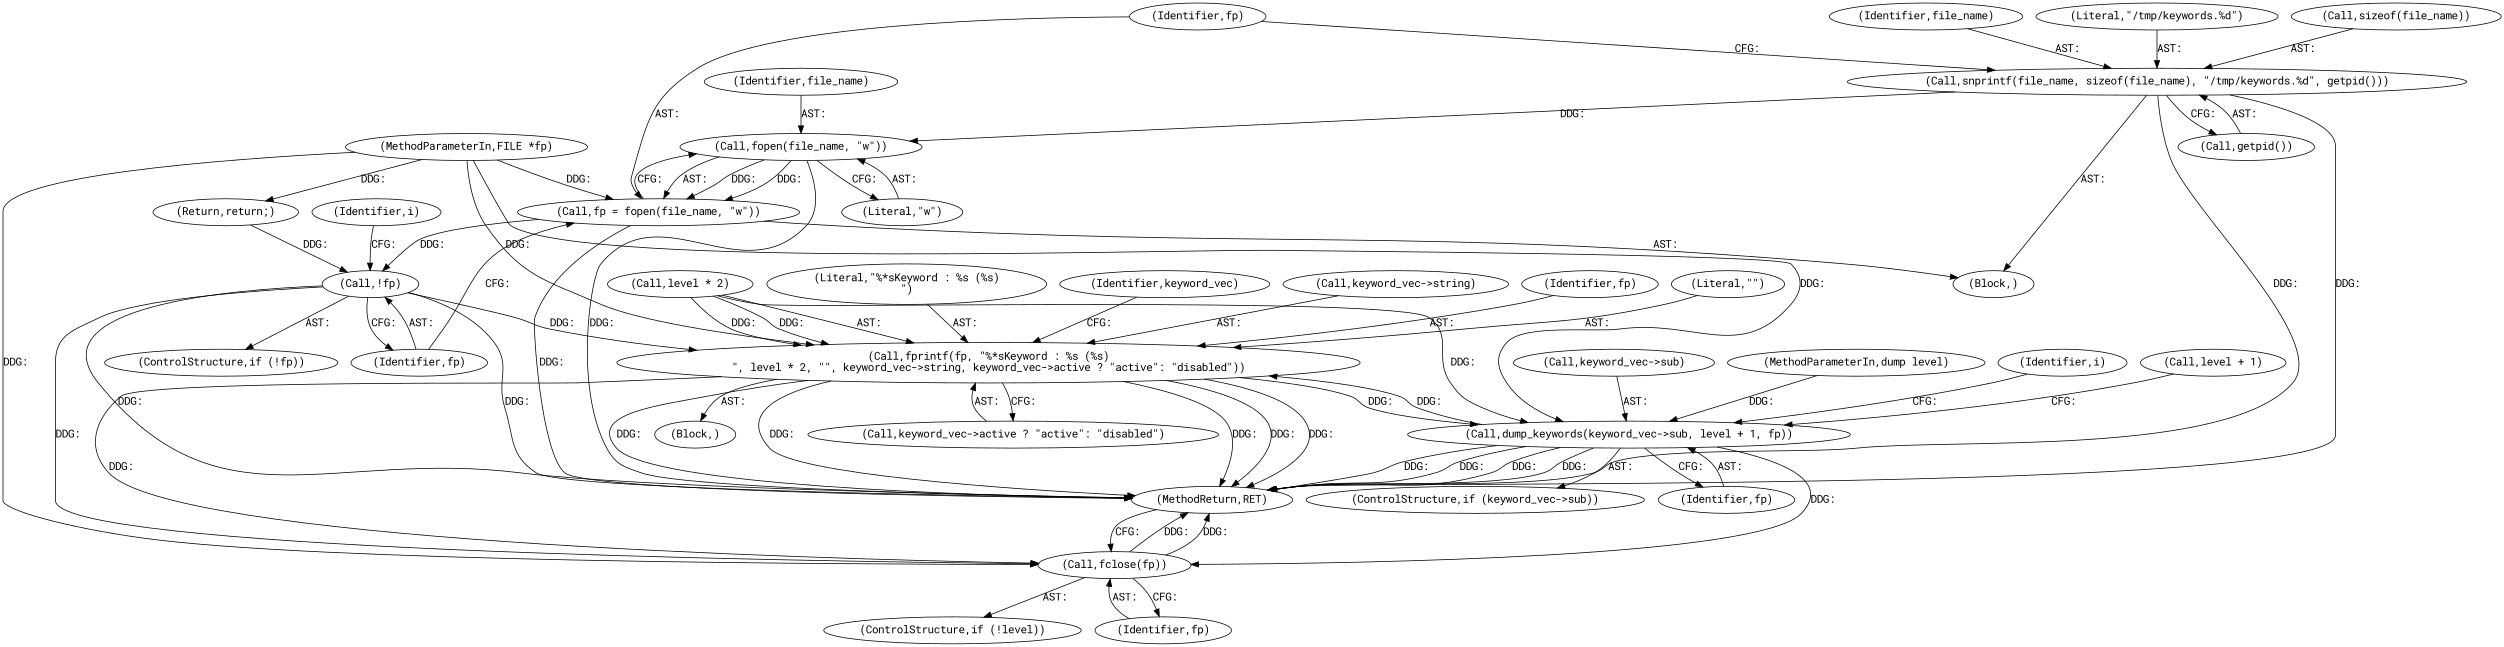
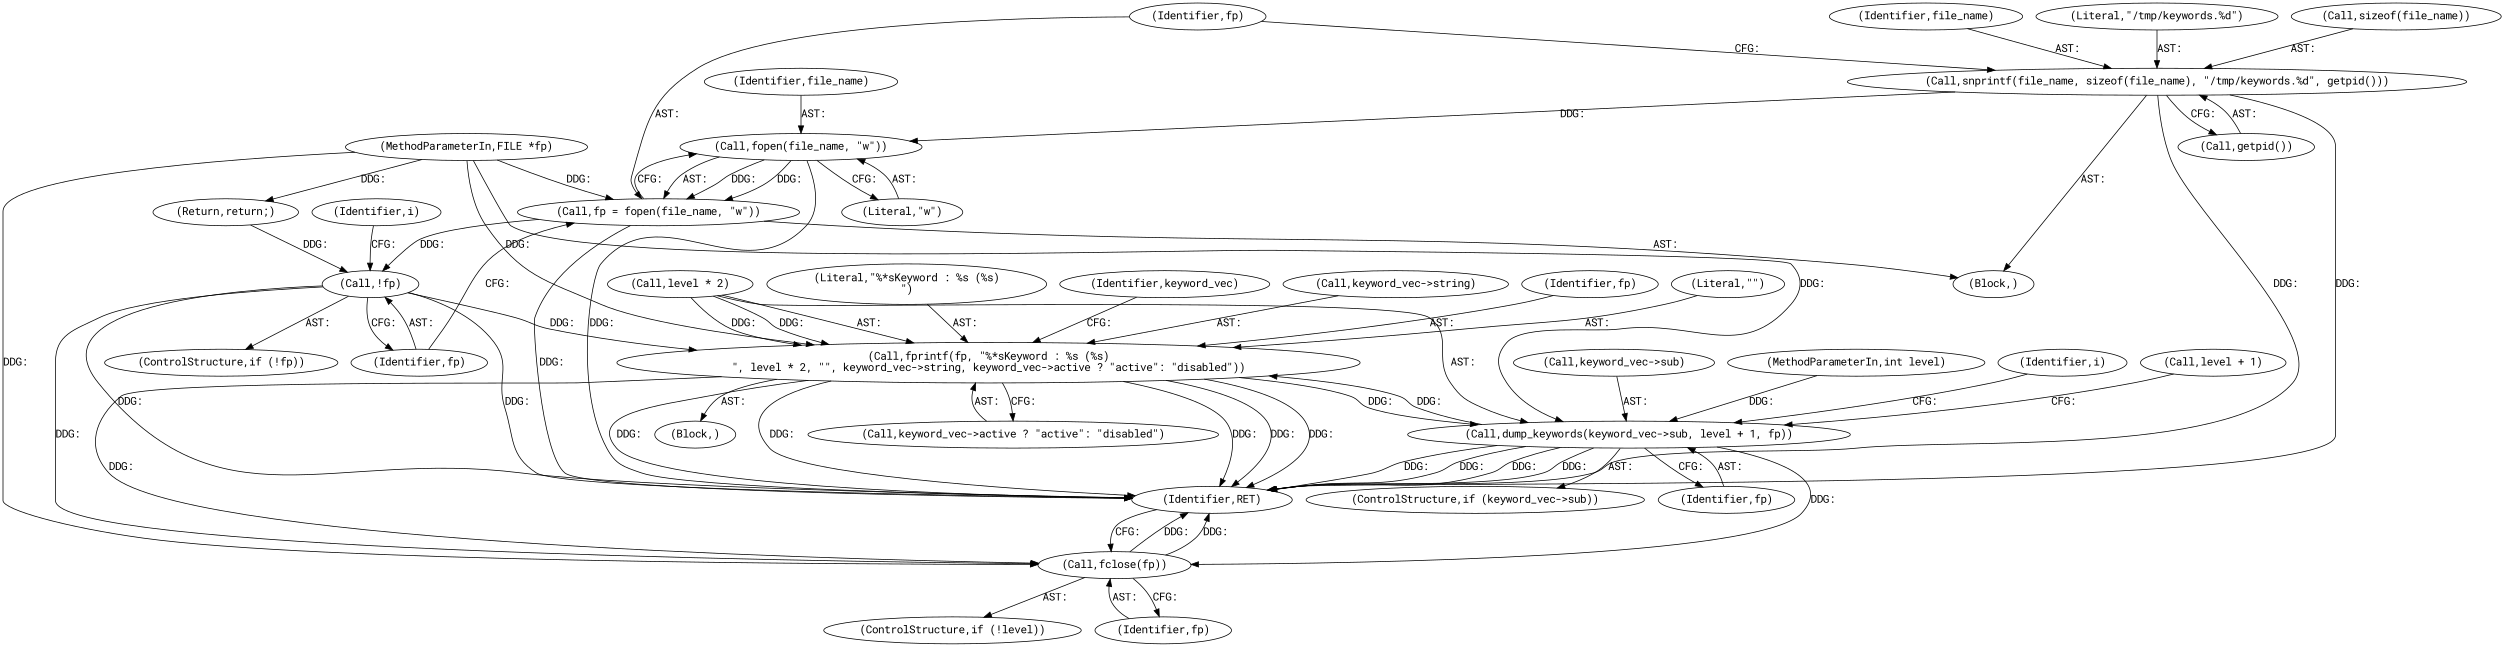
(1466, 363) -> (1466, 363)
(1856, 363) -> (1856, 363)
(1212, 500) -> (1212, 500)
